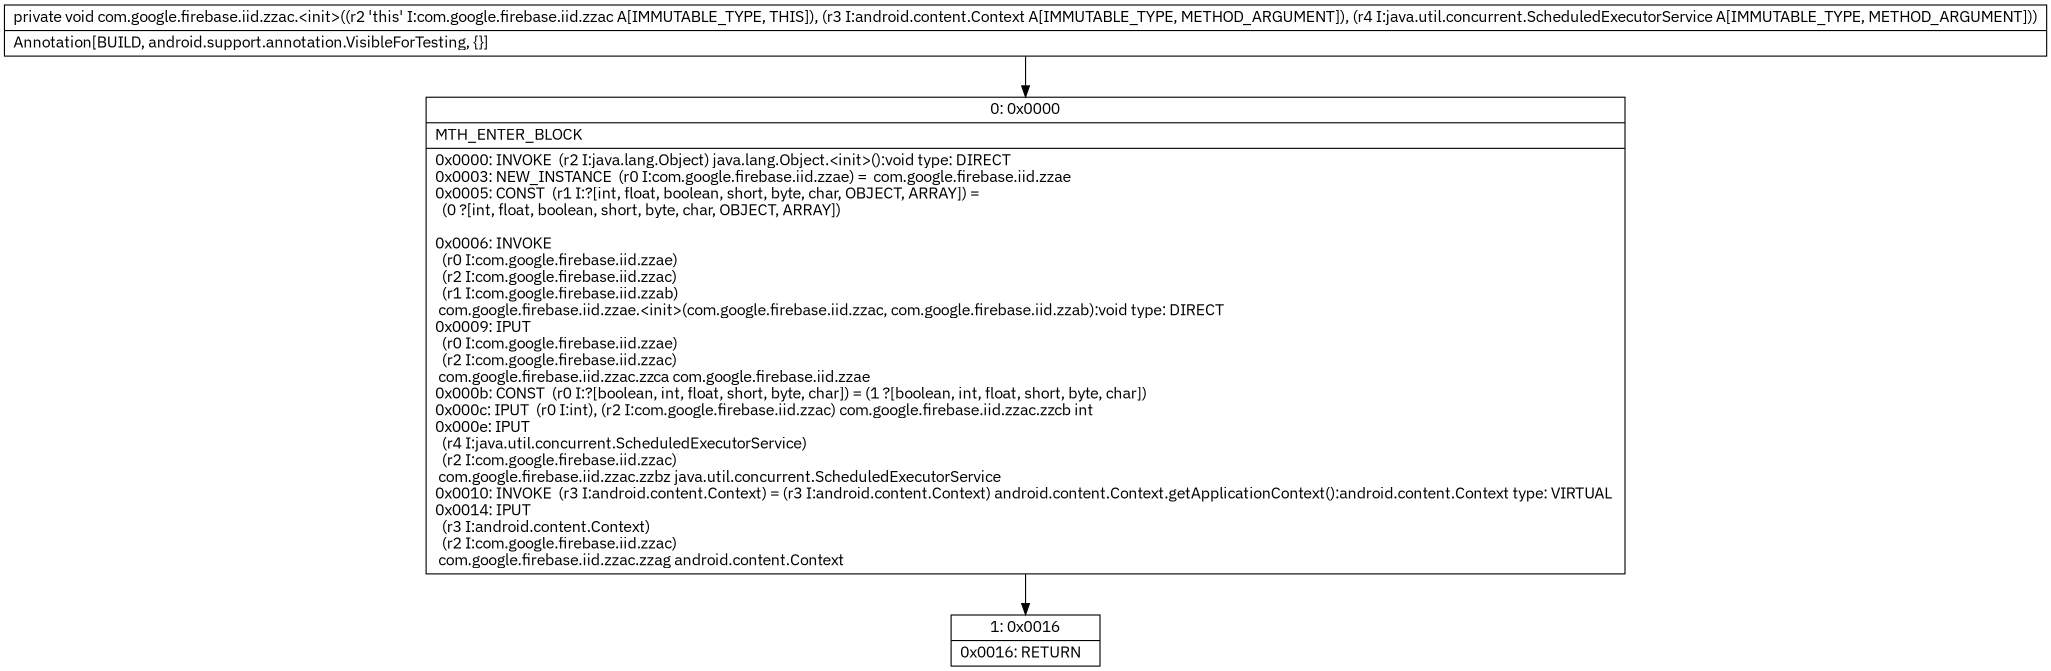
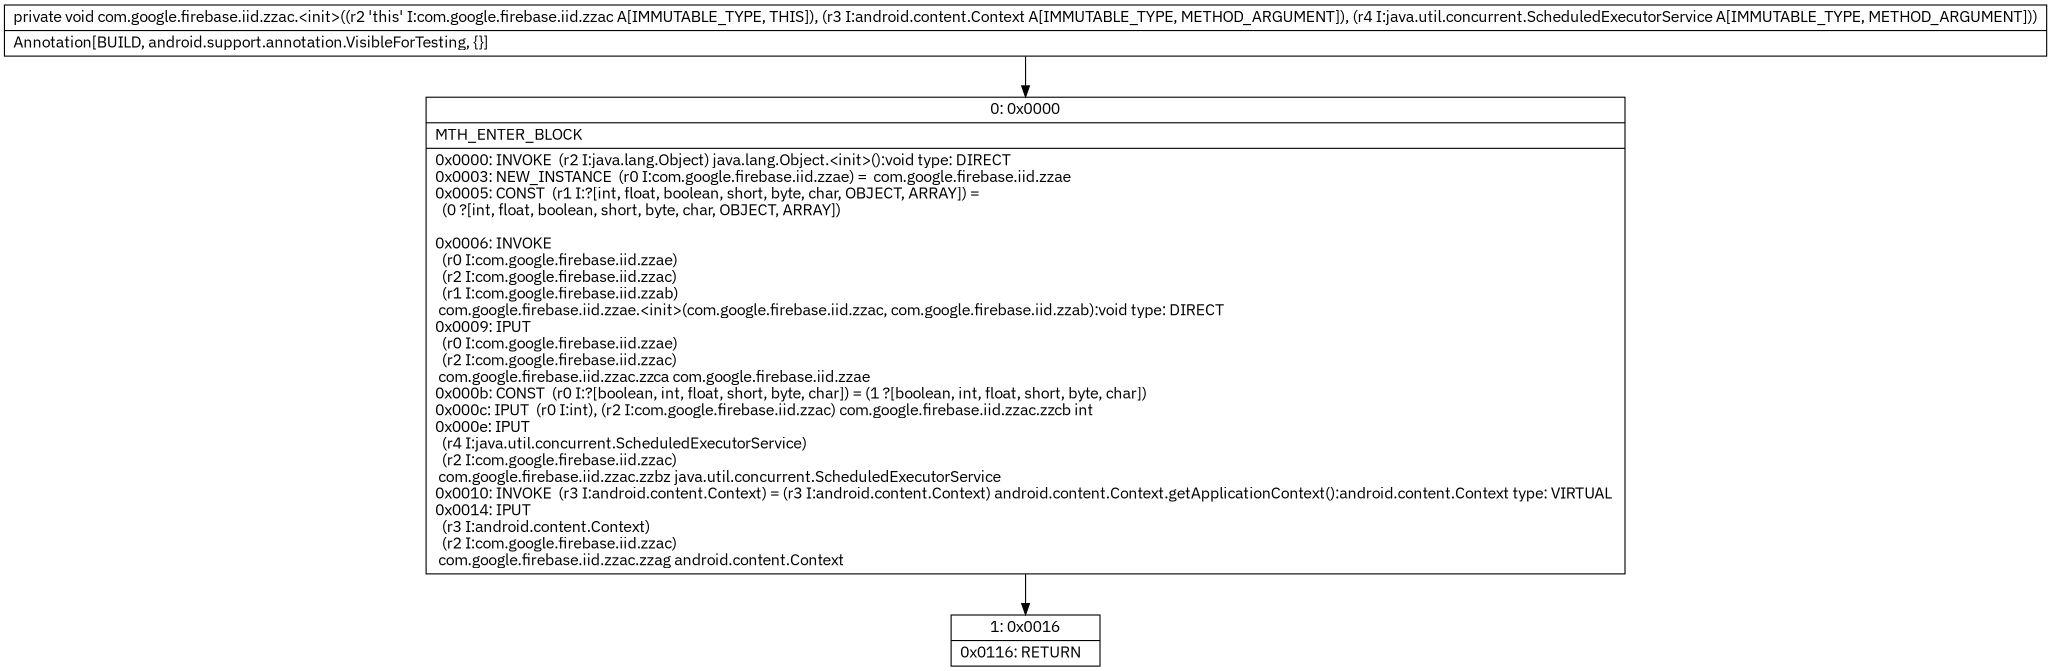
(1026, 653) -> (1026, 653)
